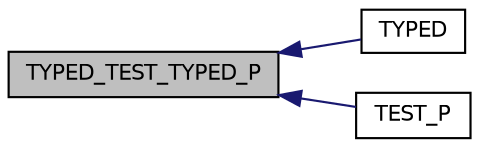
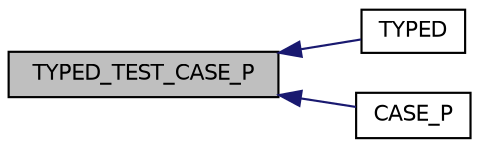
(144, 74) -> (144, 74)
(413, 115) -> (413, 115)
